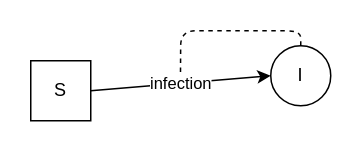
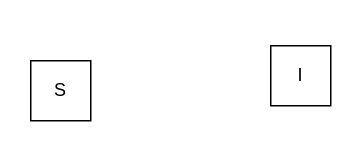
(301, 76) -> (301, 76)
(175, 84) -> none
